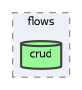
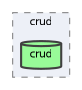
(41, 23) -> (41, 23)
